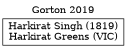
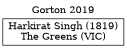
(63, 32) -> (63, 32)
